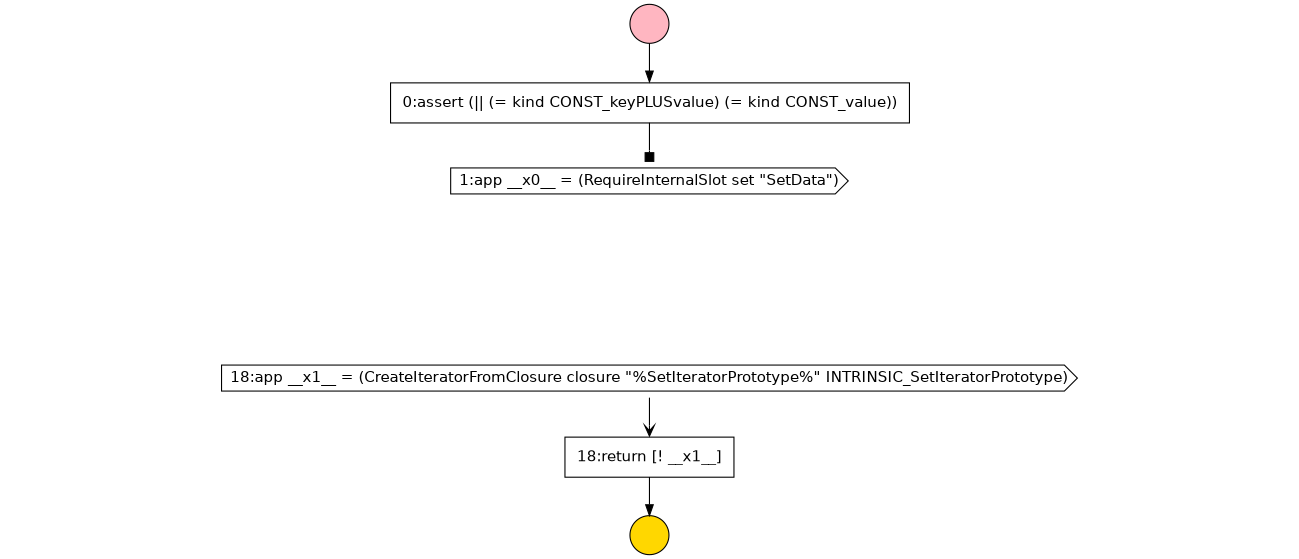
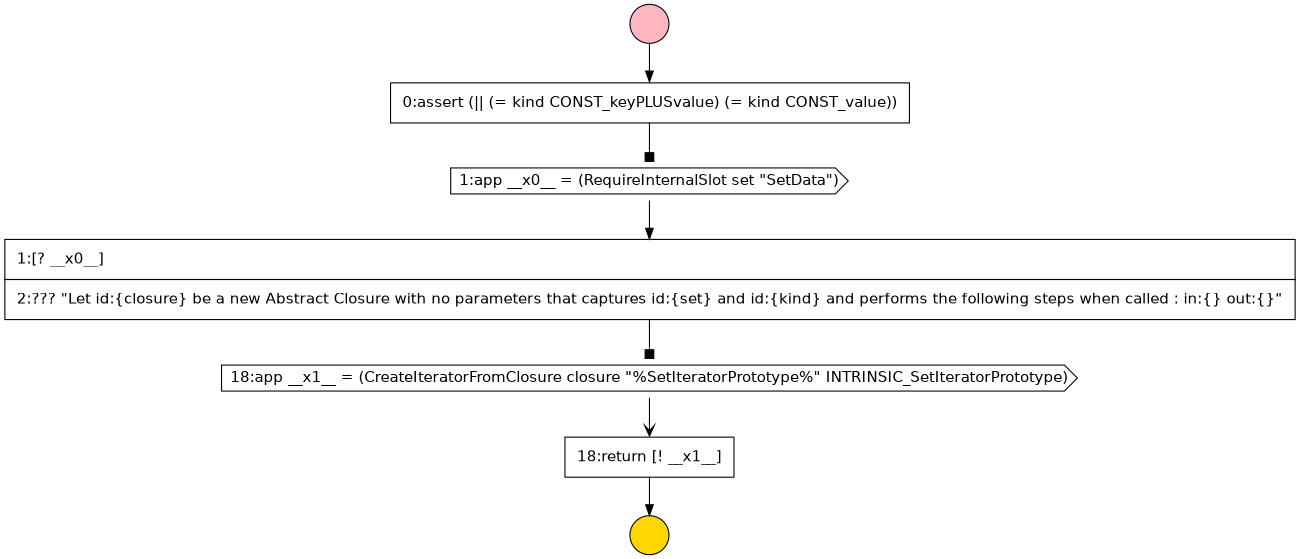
none -> (649, 280)
